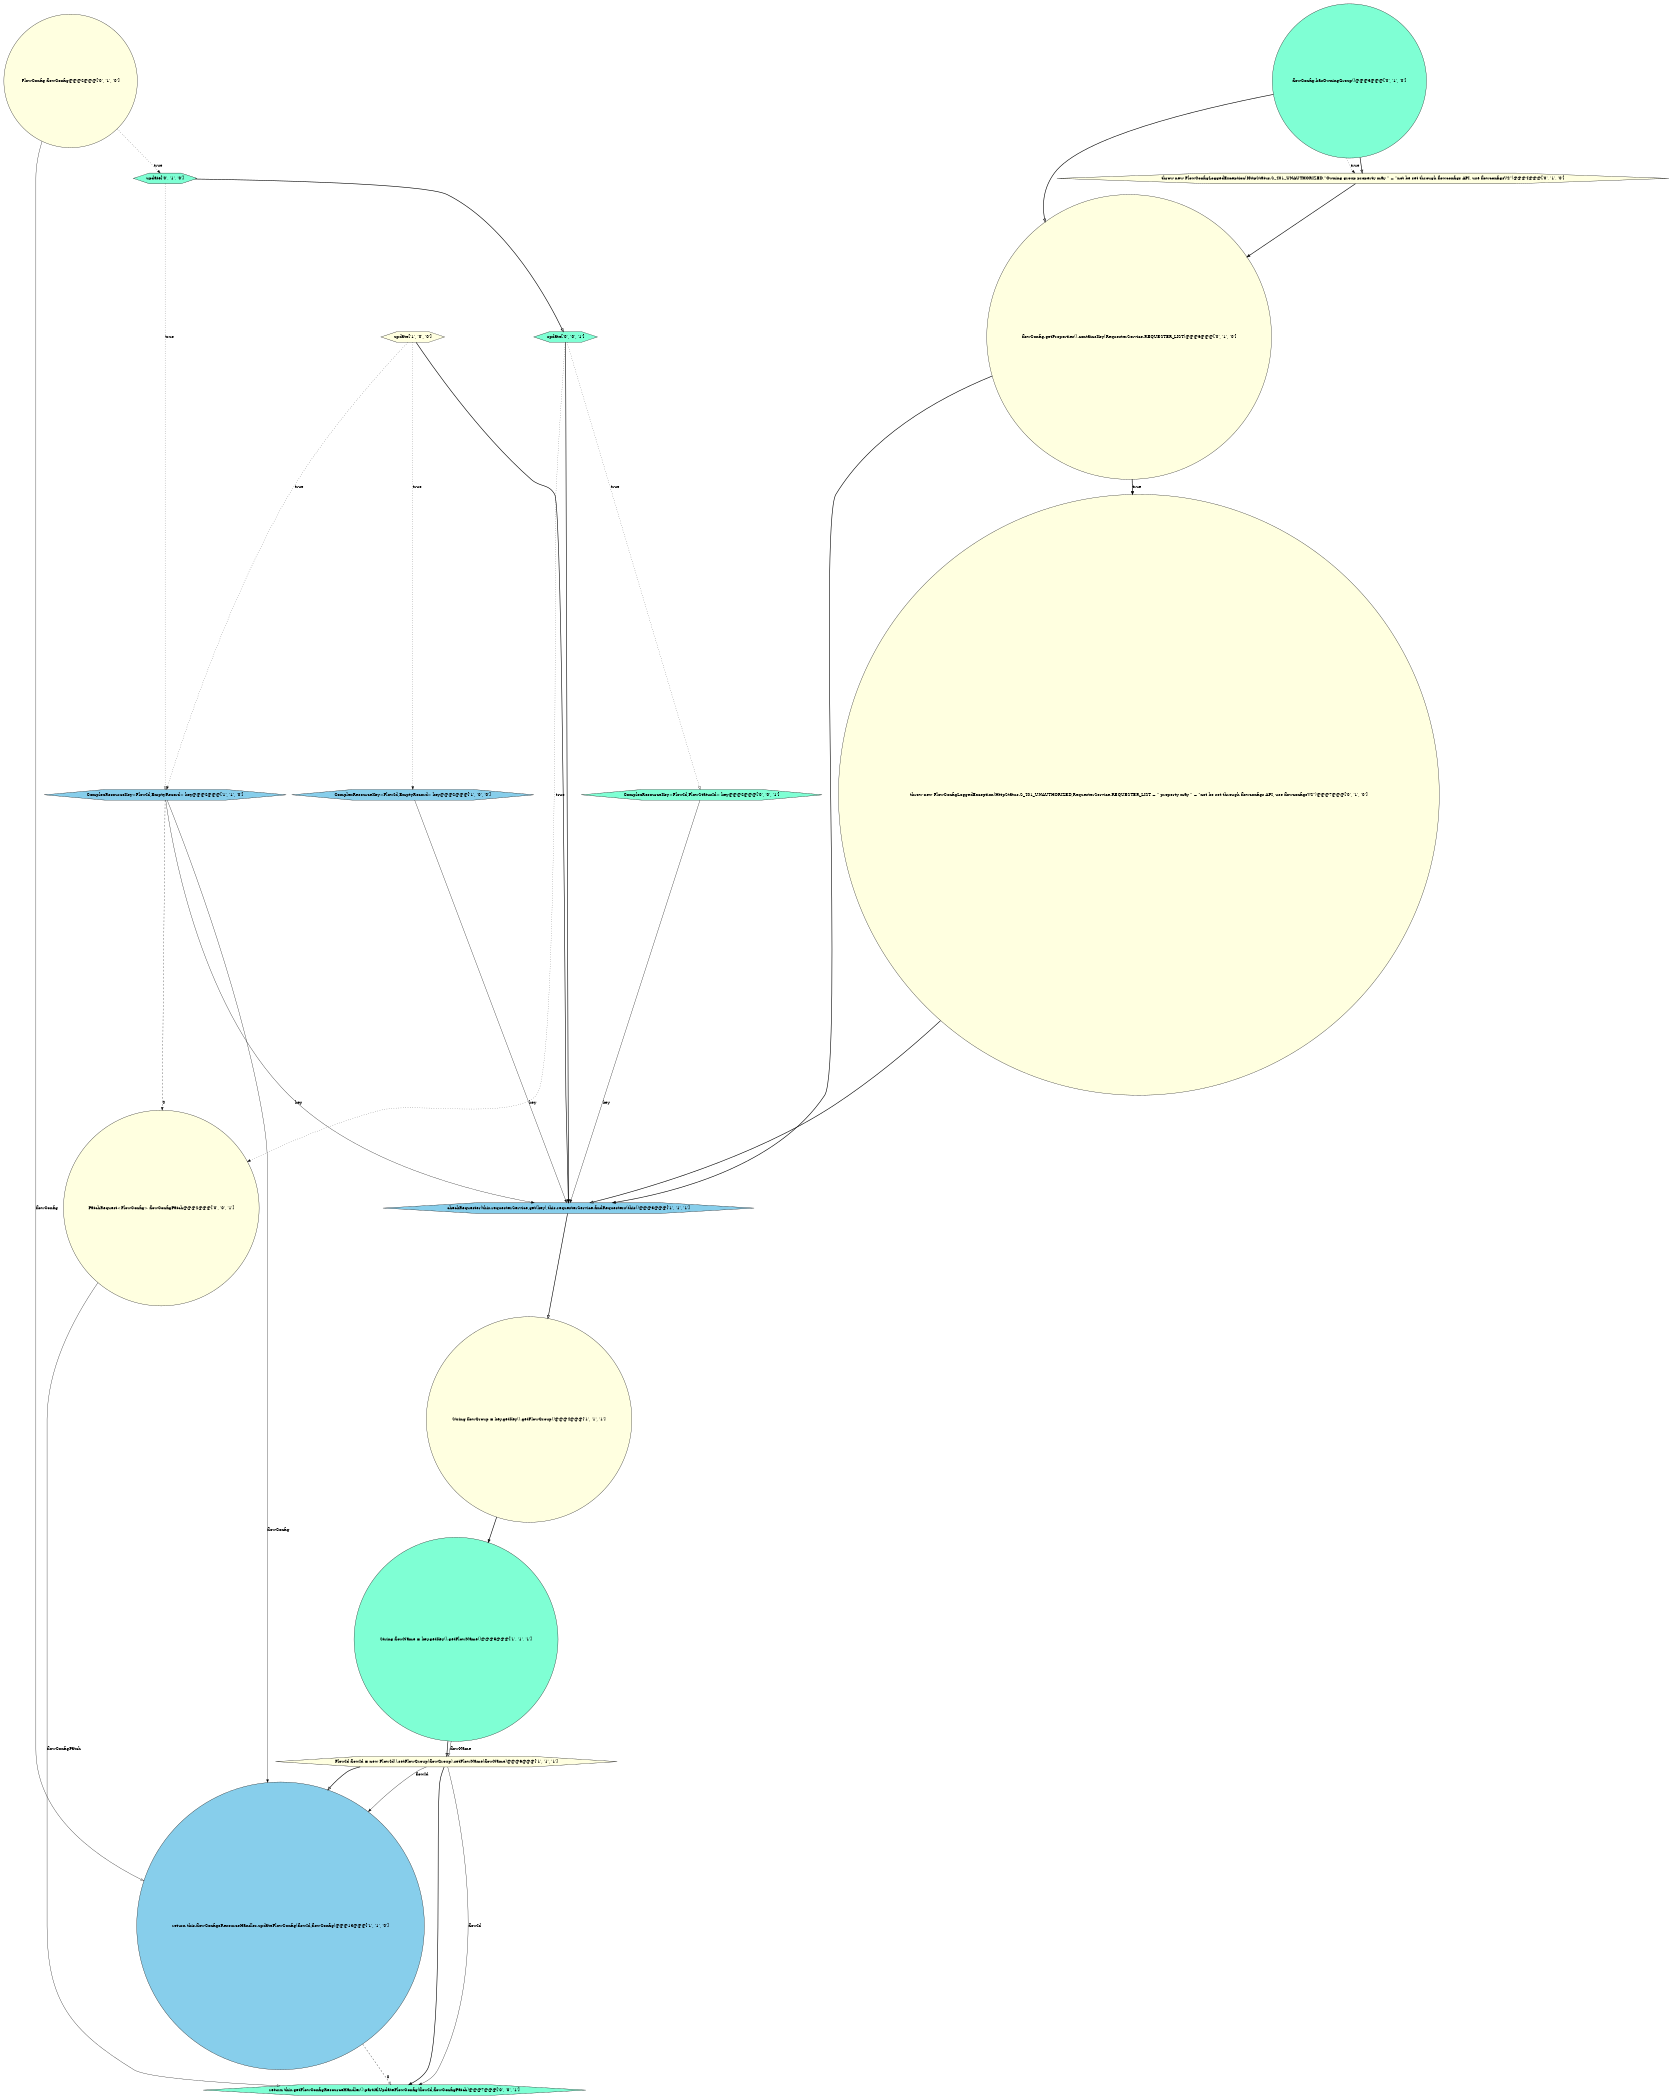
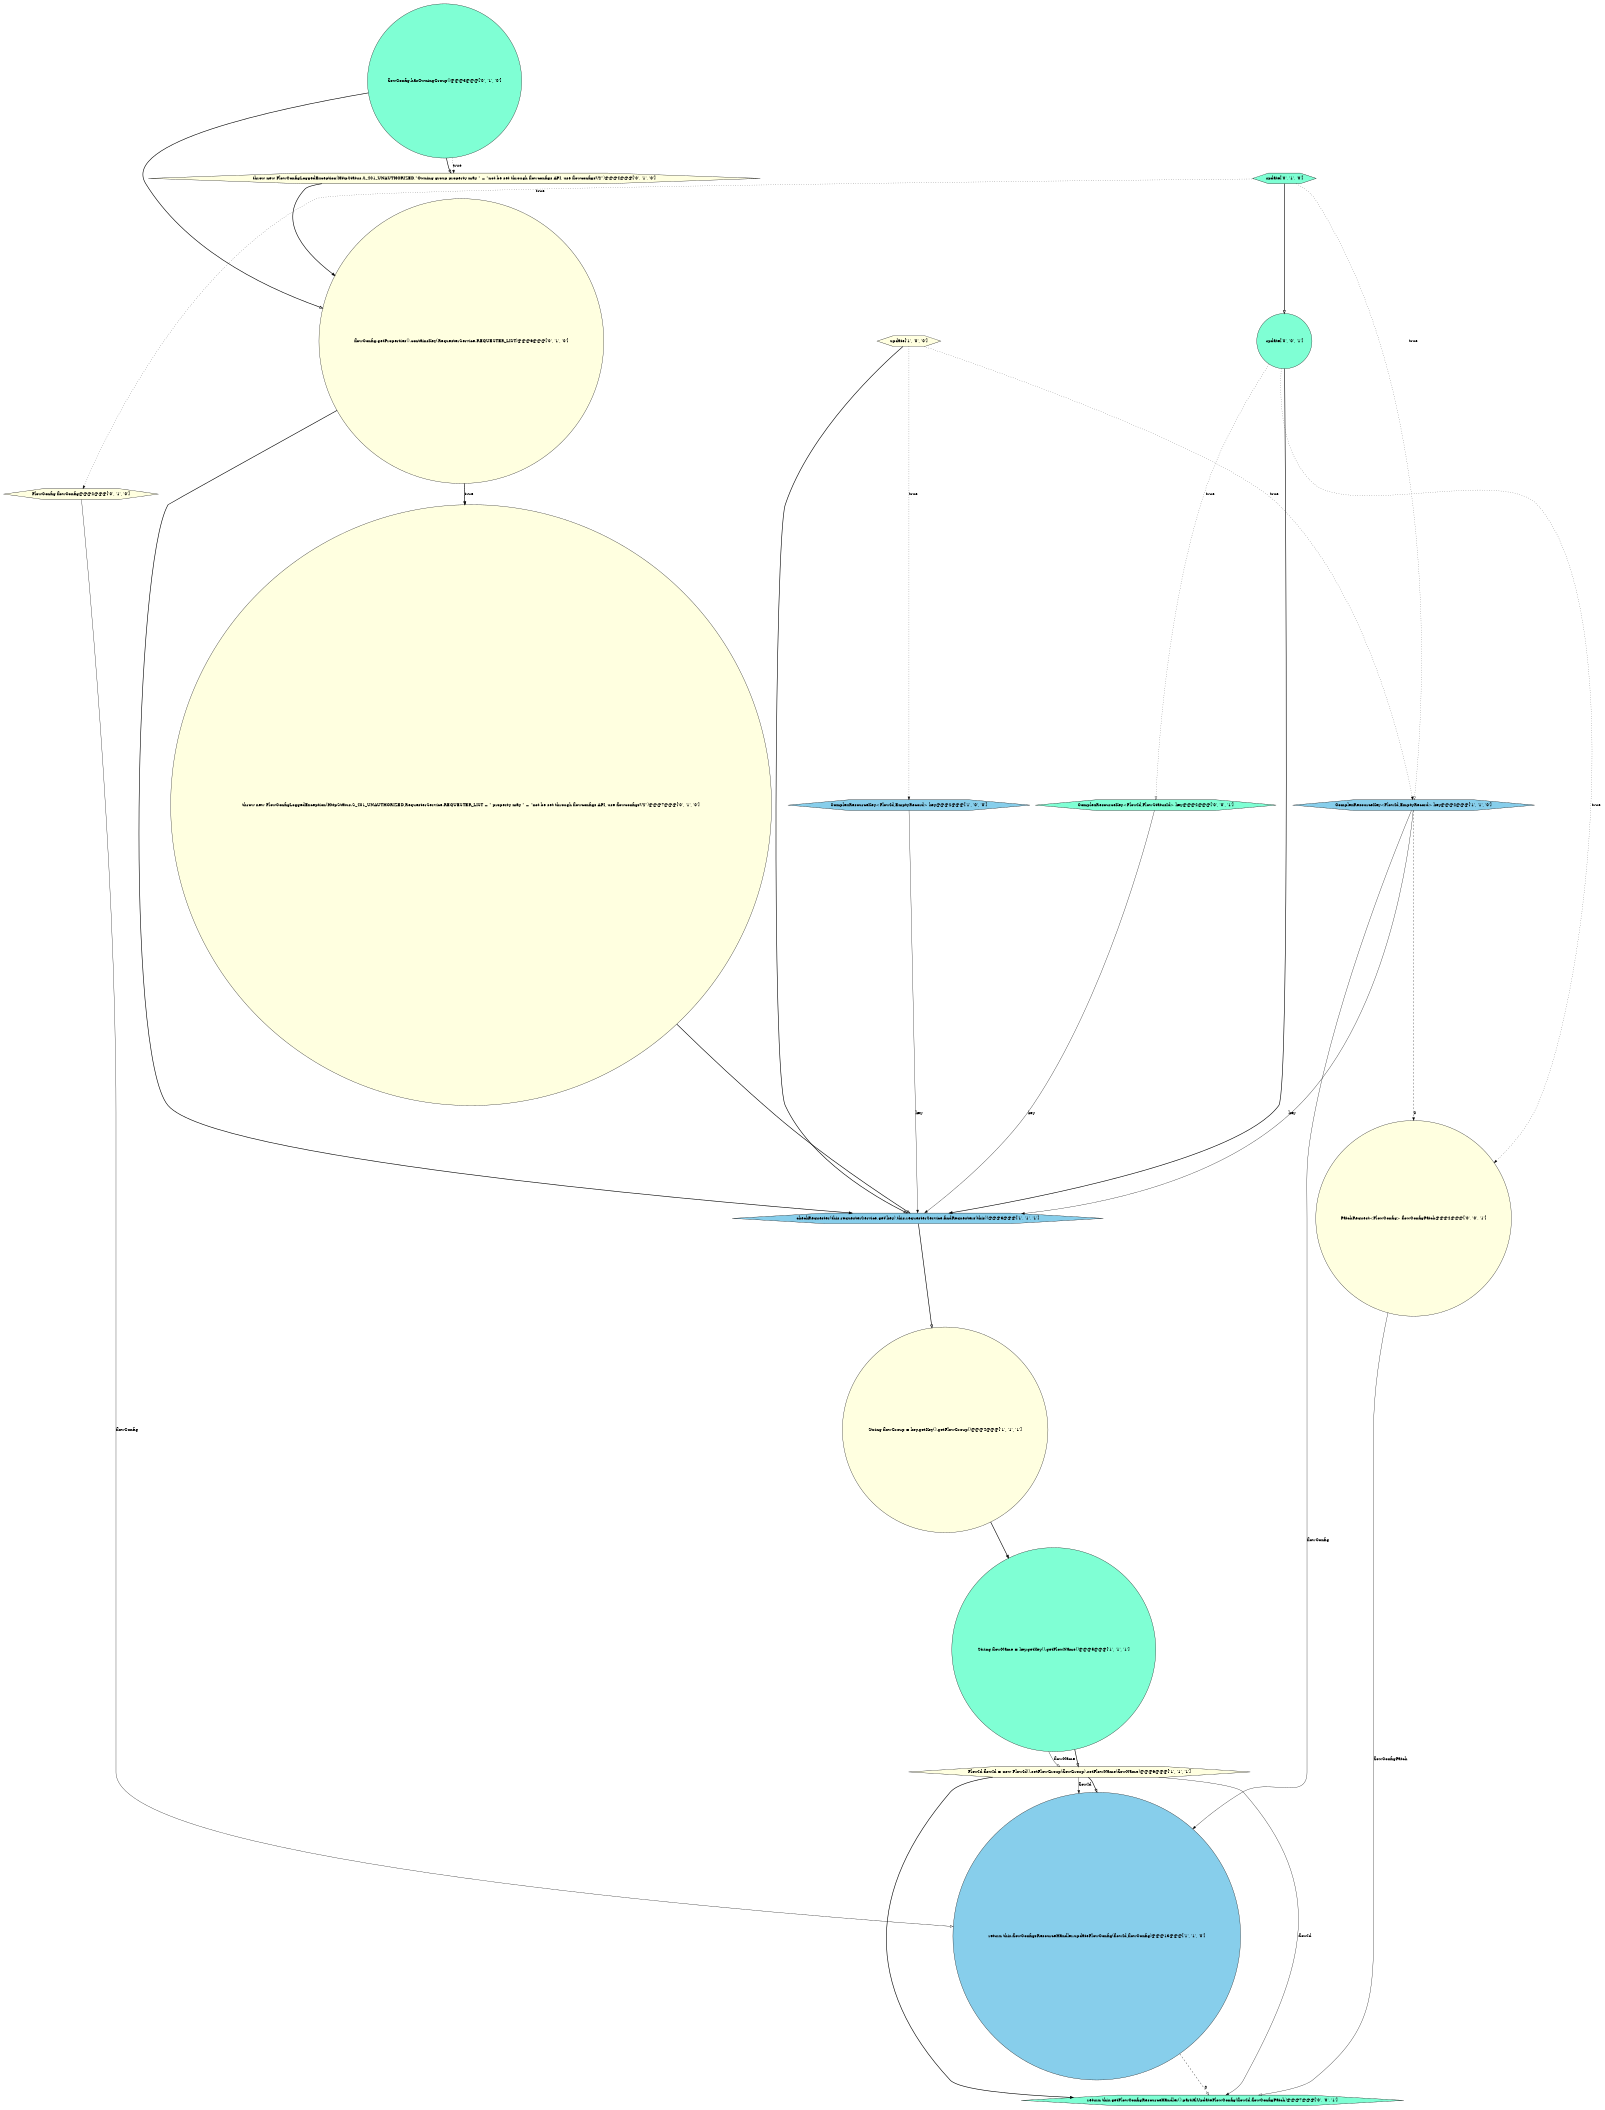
(71, 81) -> (81, 494)
(138, 150) -> (597, 188)
(566, 337) -> (1284, 341)
